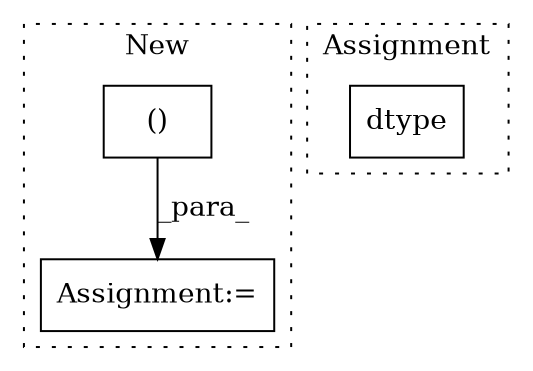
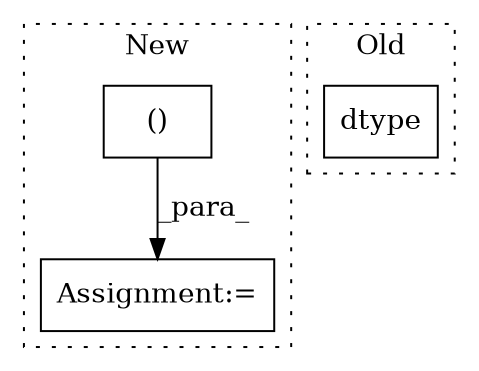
(408, 47) -> (381, 47)
